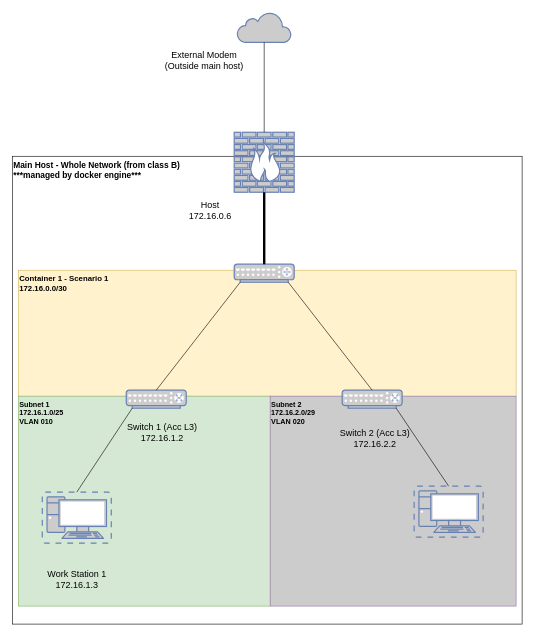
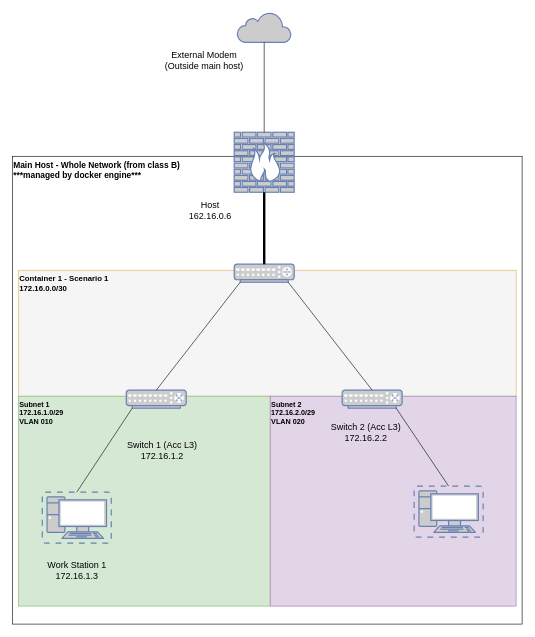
(210, 210) -> (210, 210)
(267, 333) -> (267, 333)
(43, 413) -> (43, 413)
(162, 432) -> (162, 450)
(375, 438) -> (366, 432)
(393, 501) -> (393, 501)
(77, 579) -> (77, 570)
